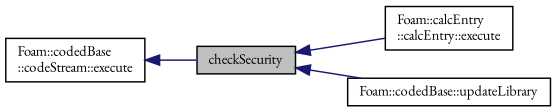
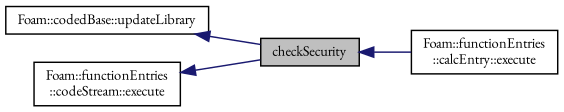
(449, 28) -> (485, 52)
(75, 60) -> (107, 84)
(335, 74) -> (235, 40)
